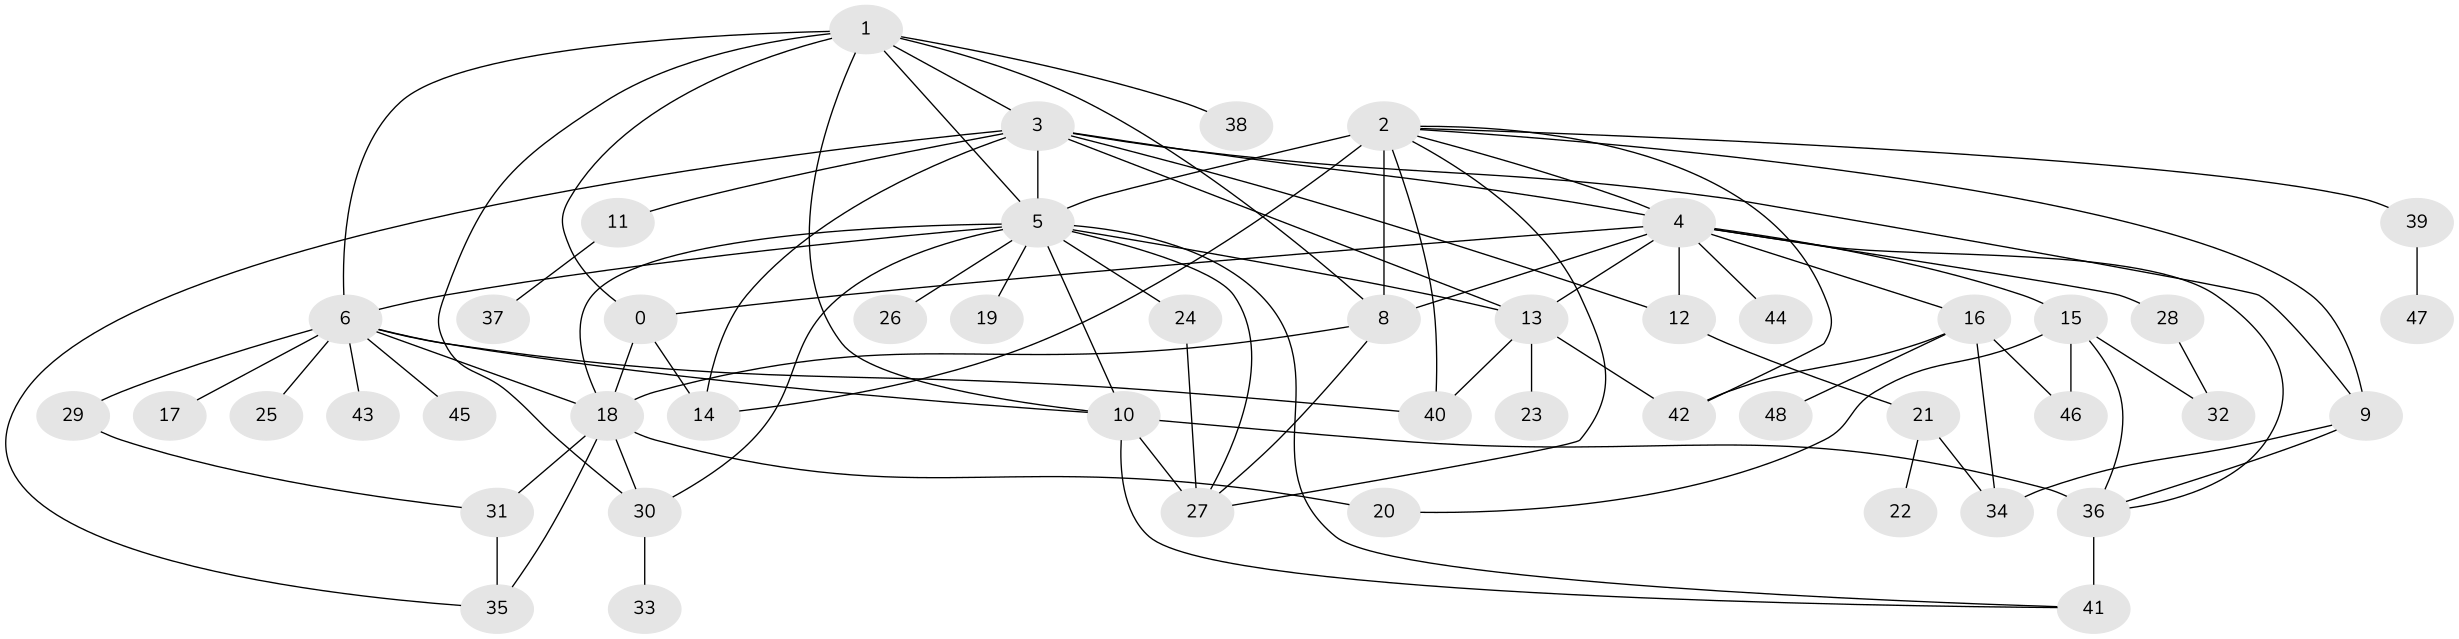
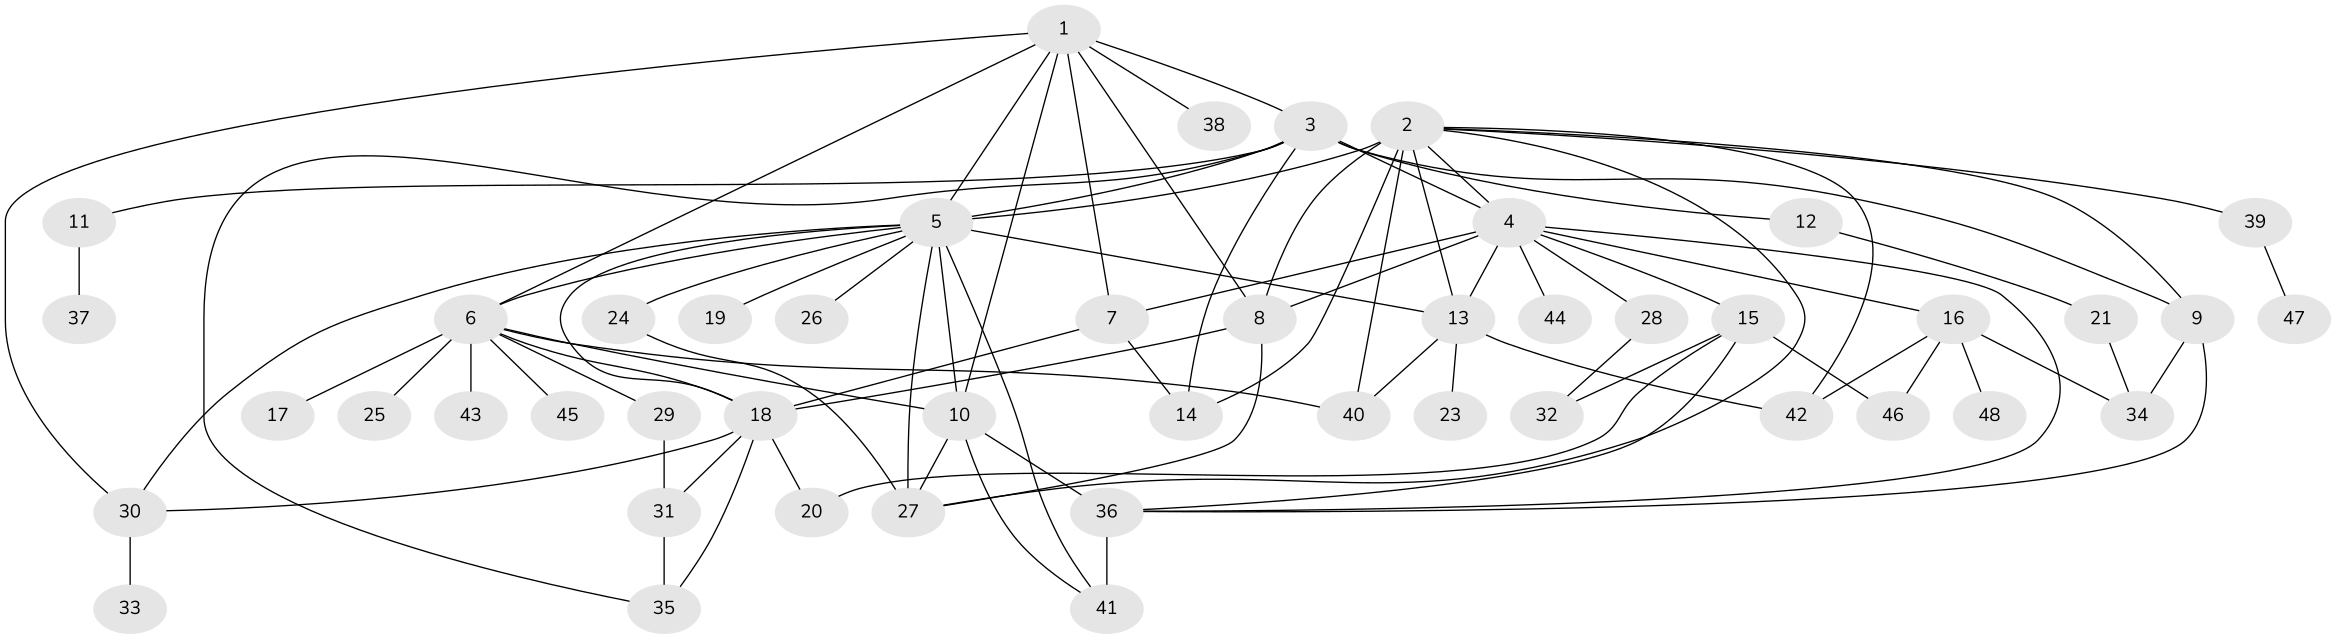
(1285, 223) -> (1433, 223)
(1679, 271) -> none
(641, 319) -> (1112, 319)
(1900, 513) -> none
